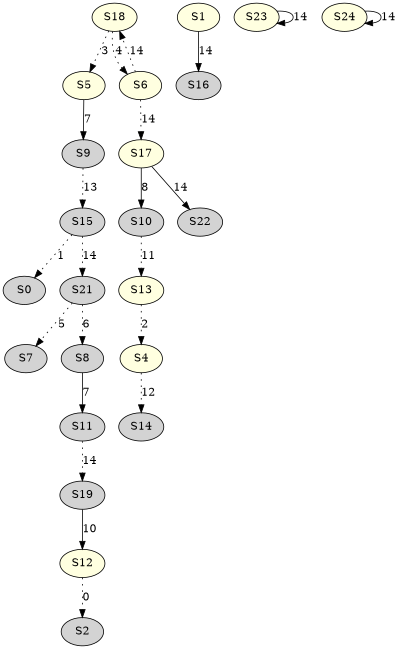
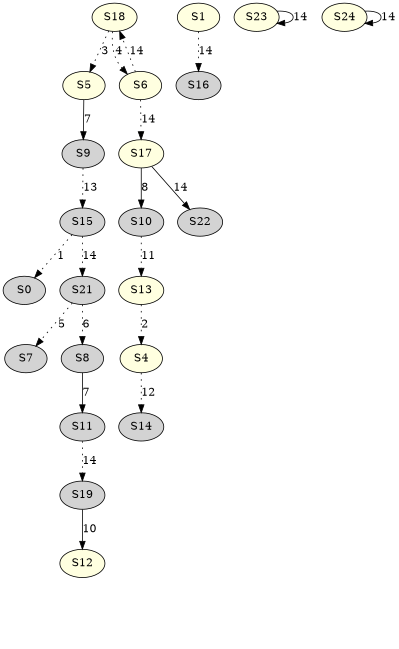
(199, 47) -> (199, 47)
(82, 632) -> none
